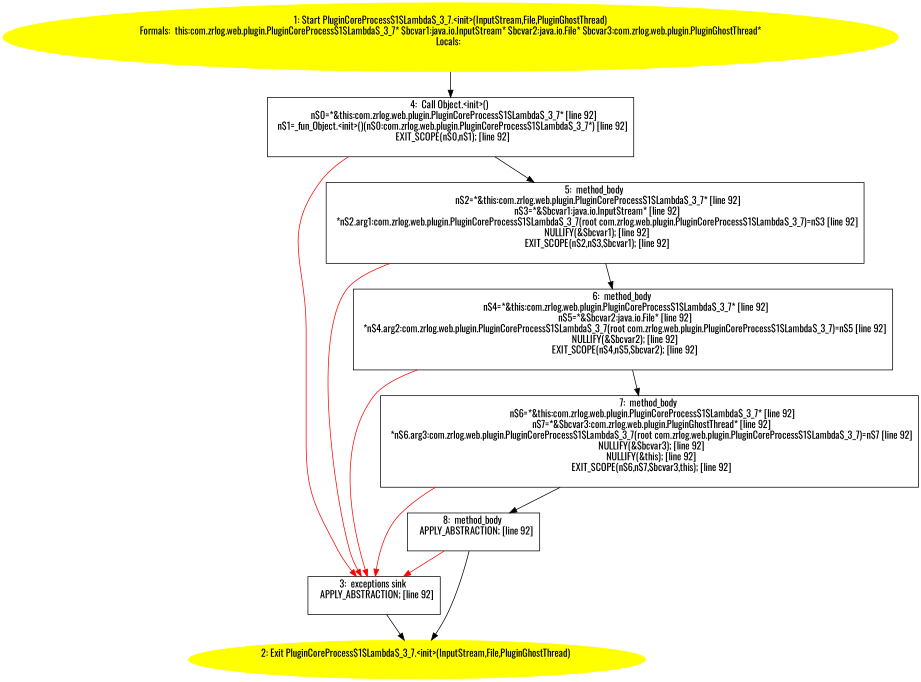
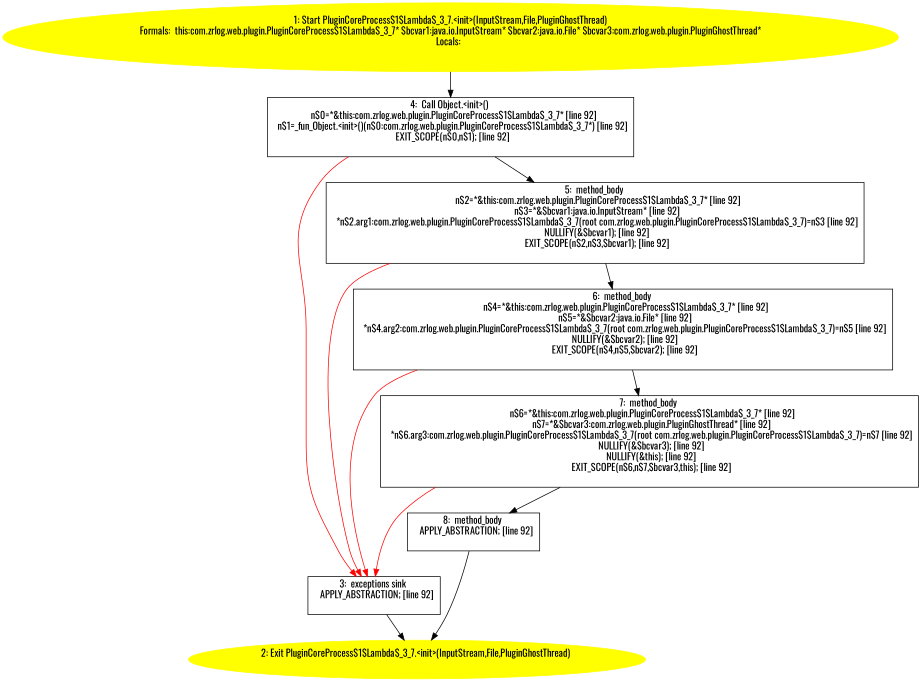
(427, 562) -> none
